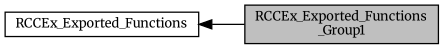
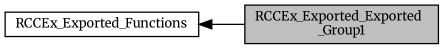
(342, 24) -> (342, 24)
